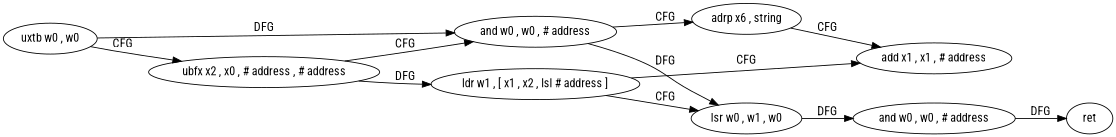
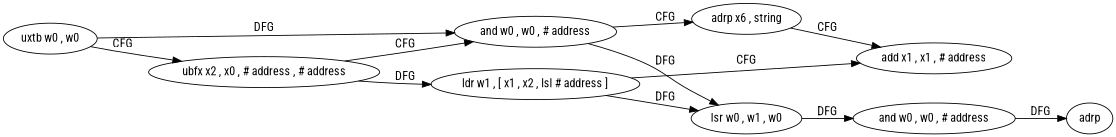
(666, 97) -> (666, 97)
(1090, 118) -> (1090, 118)
